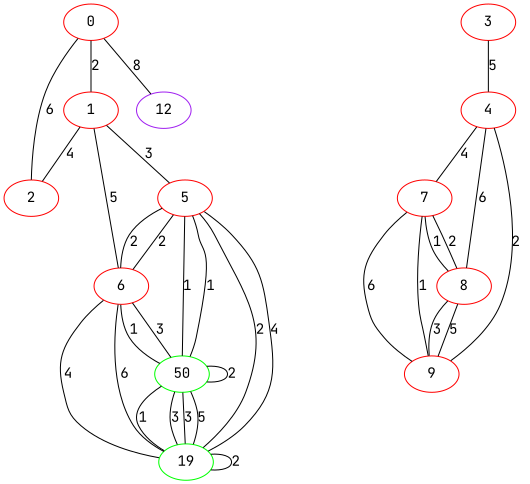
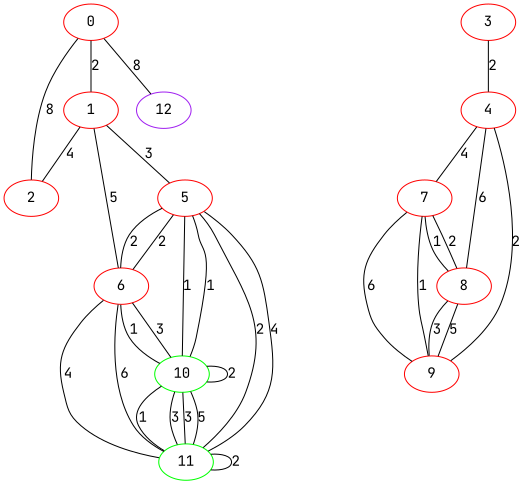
(493, 66) -> (493, 66)
(50, 110) -> (50, 110)
(182, 374) -> (182, 374)
(186, 462) -> (186, 462)
